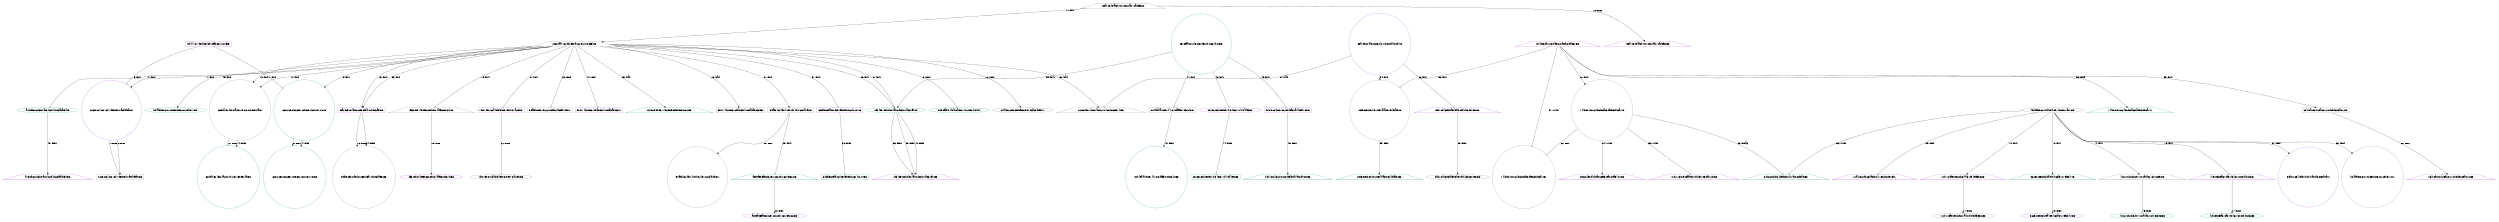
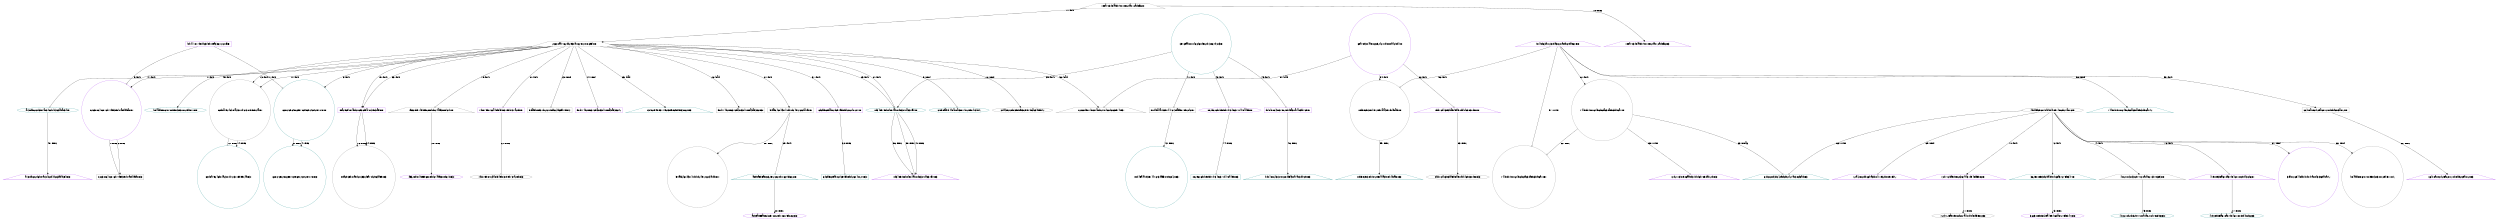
(1602, 177) -> none
